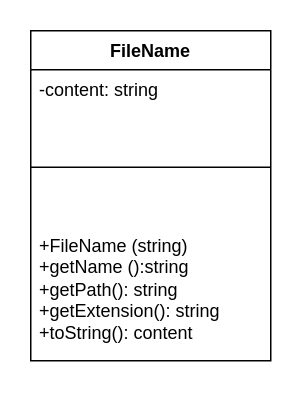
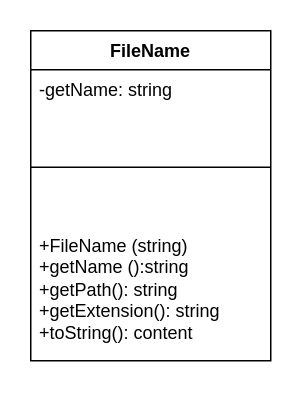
(113, 91) -> (113, 91)
